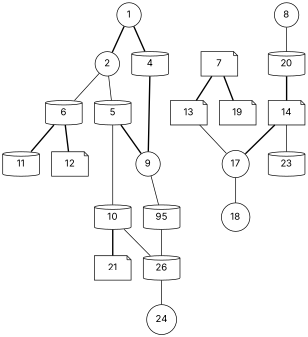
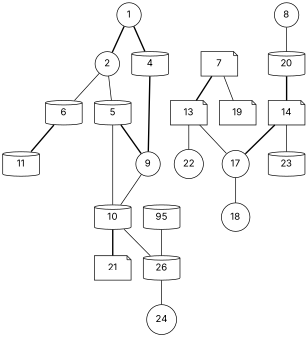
(229, 88) -> (229, 88)
(70, 164) -> none
none -> (189, 164)
(155, 190) -> (131, 190)
